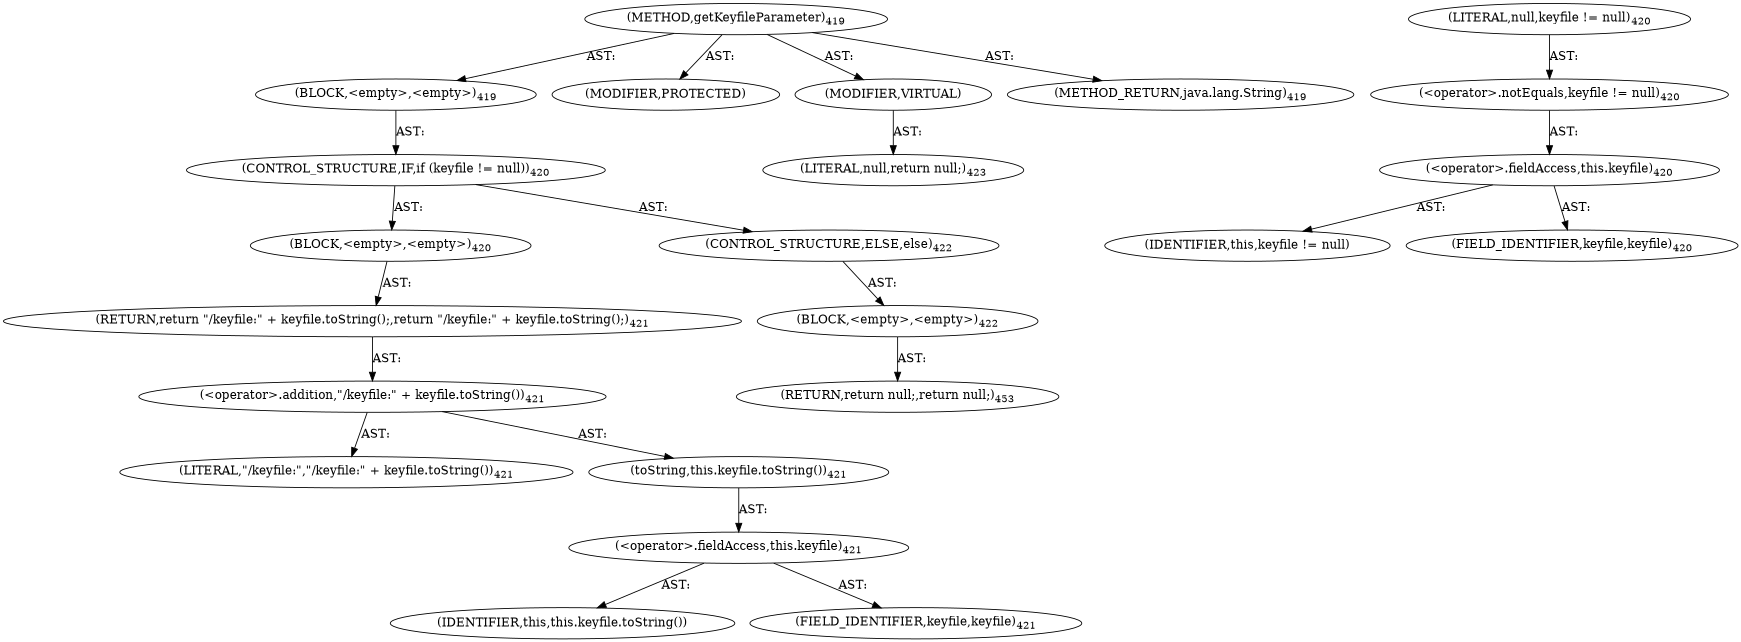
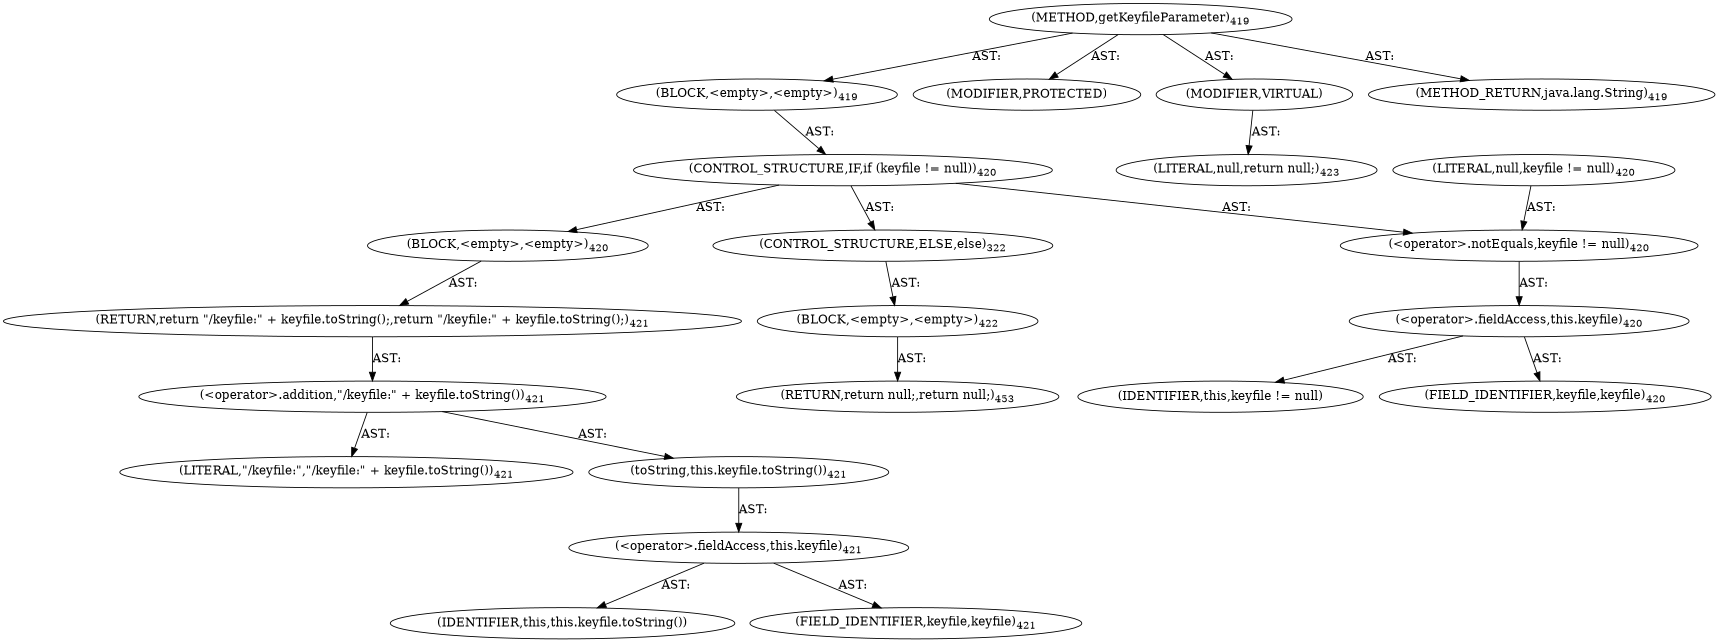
none -> (1180, 208)
(943, 244) -> (997, 244)
